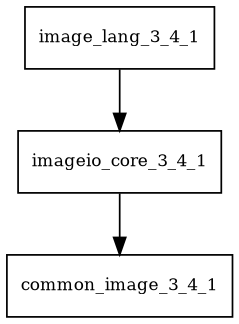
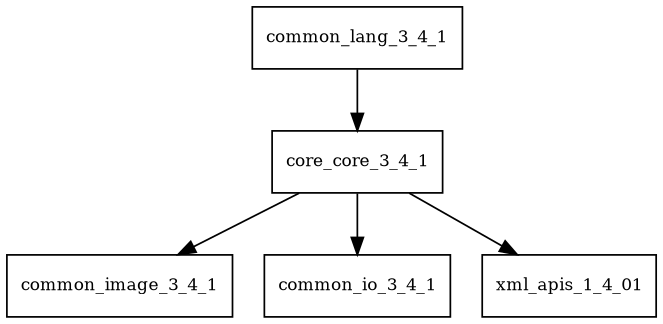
(120, 38) -> (357, 38)
(120, 162) -> (357, 162)
none -> (357, 286)
none -> (569, 286)
